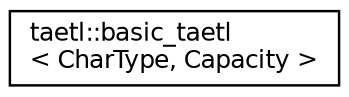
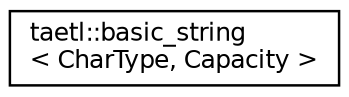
(174, 48) -> (174, 48)
